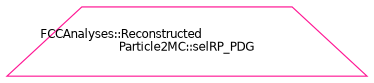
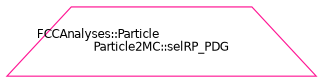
(187, 42) -> (162, 42)
